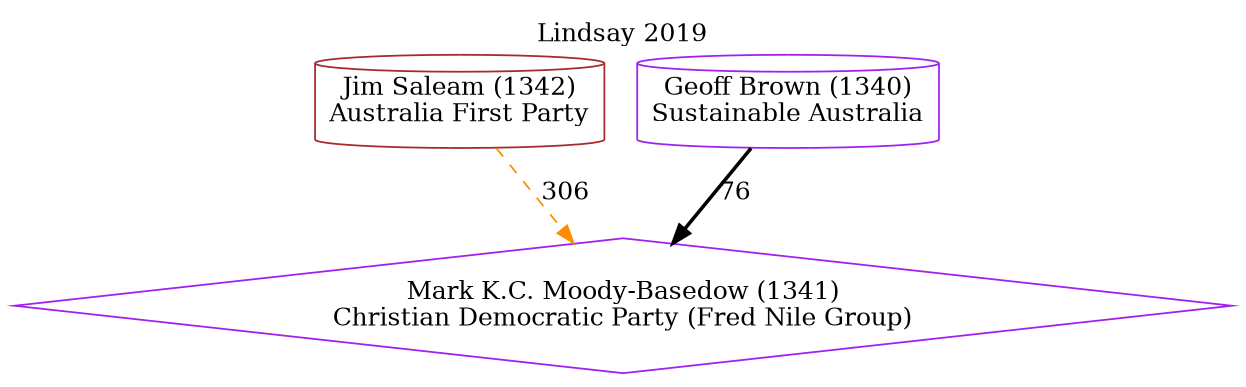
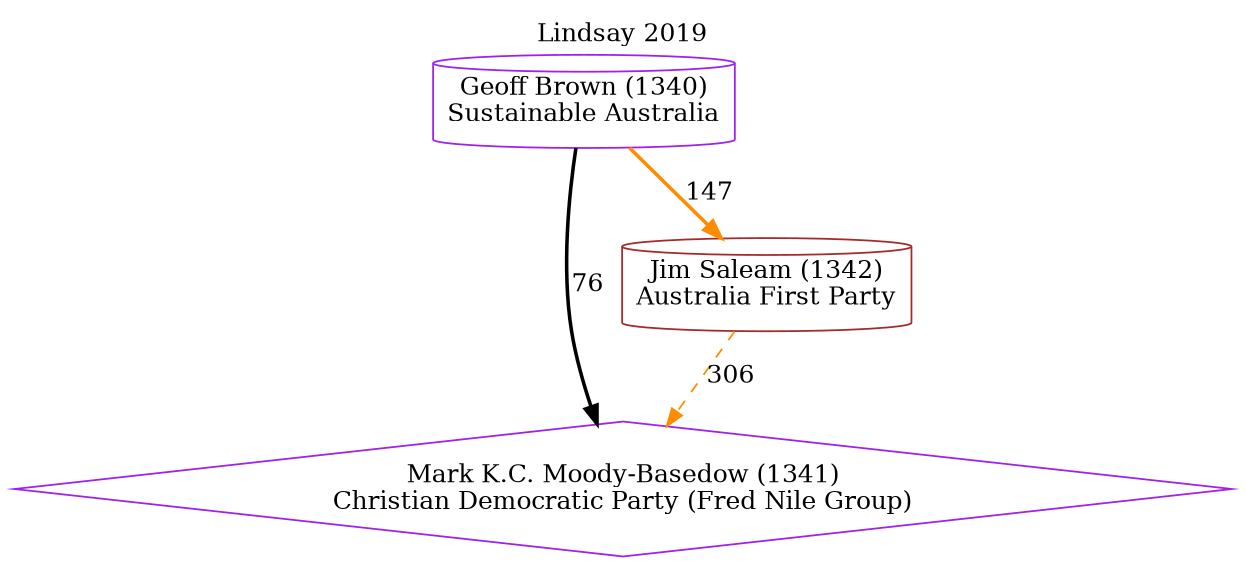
none -> (669, 187)
